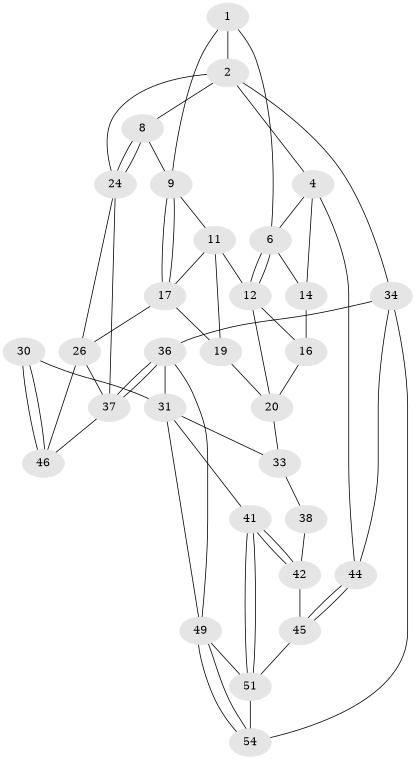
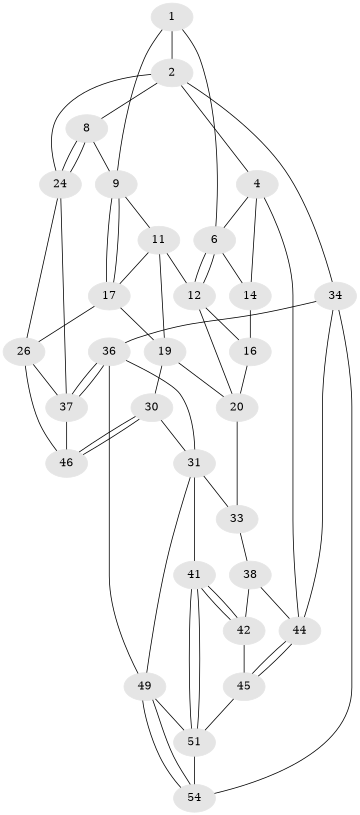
none -> (158, 383)
none -> (275, 603)
